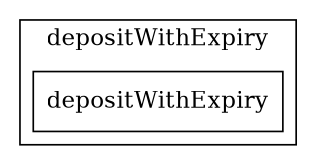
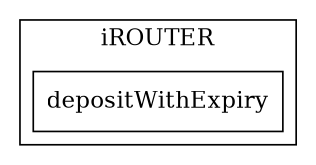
(158, 39) -> (158, 39)
